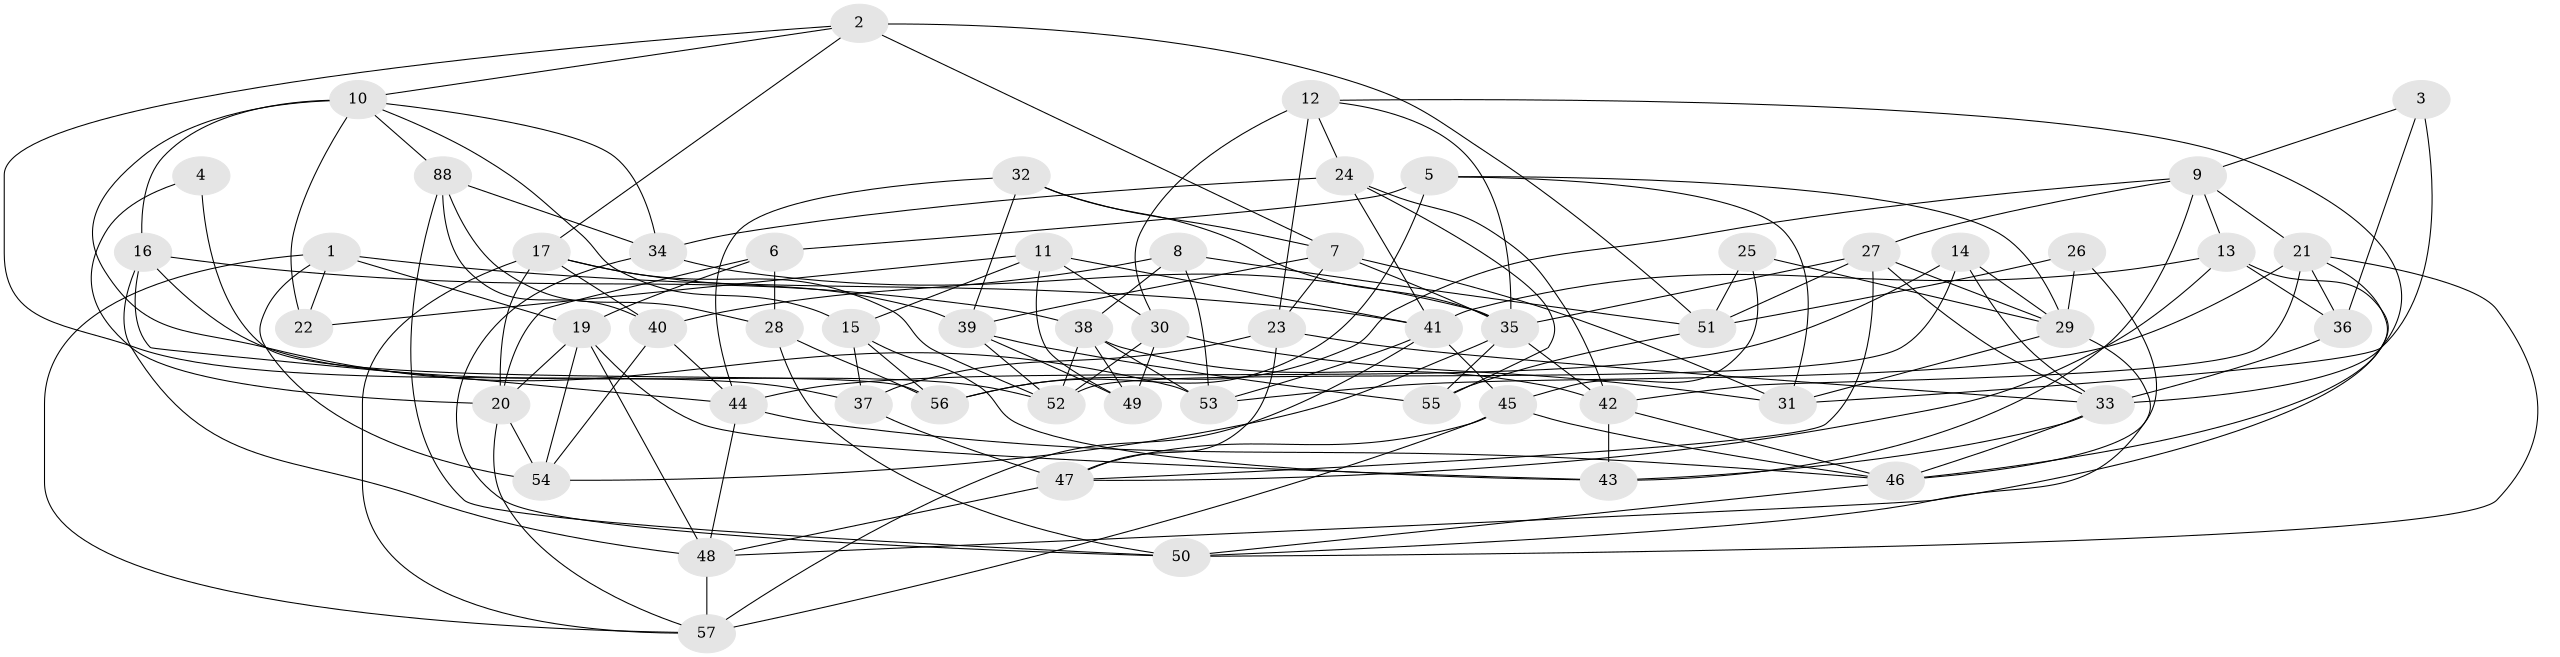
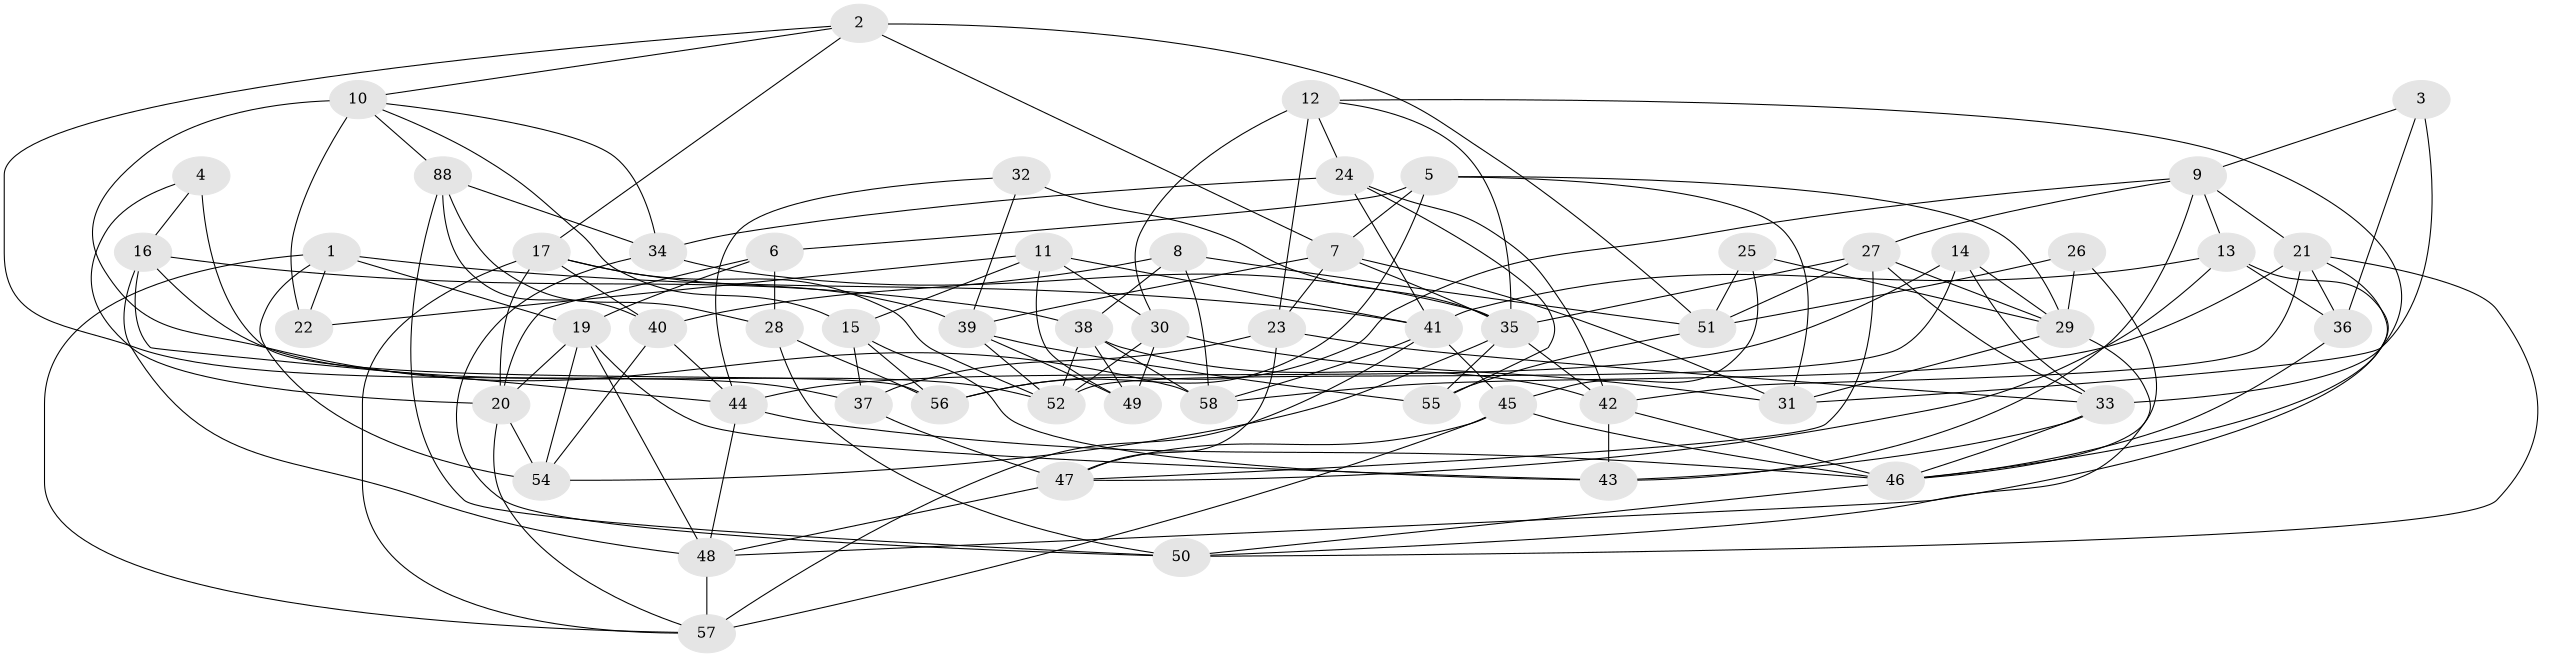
(186, 138) -> (172, 214)
(1222, 227) -> (1383, 214)
(2259, 361) -> (2144, 436)
(1209, 405) -> (1209, 405)
